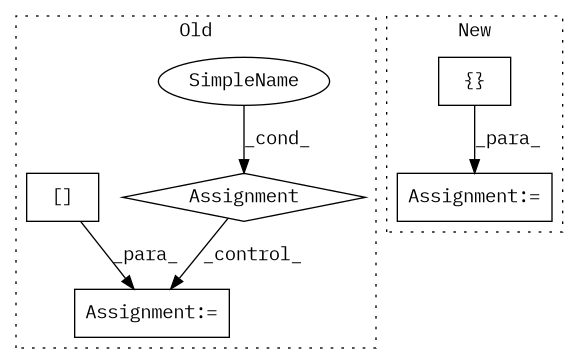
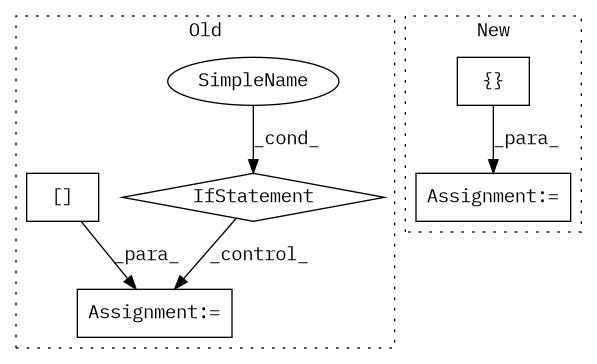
(244, 197) -> (253, 197)
